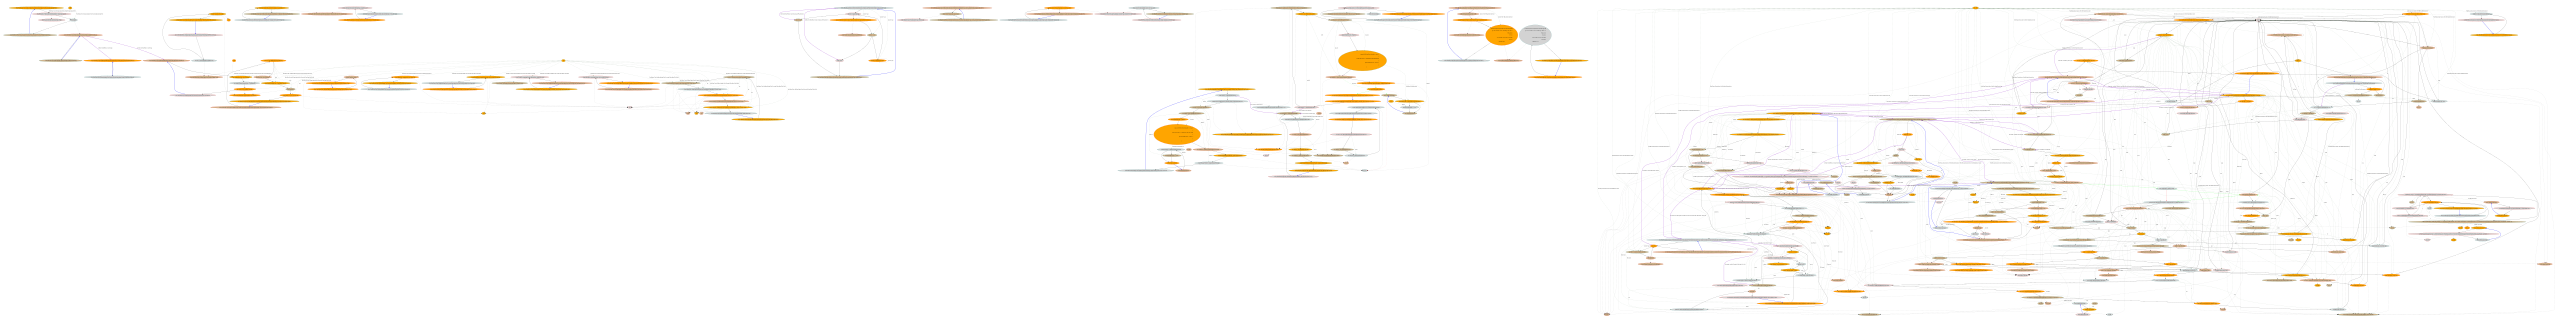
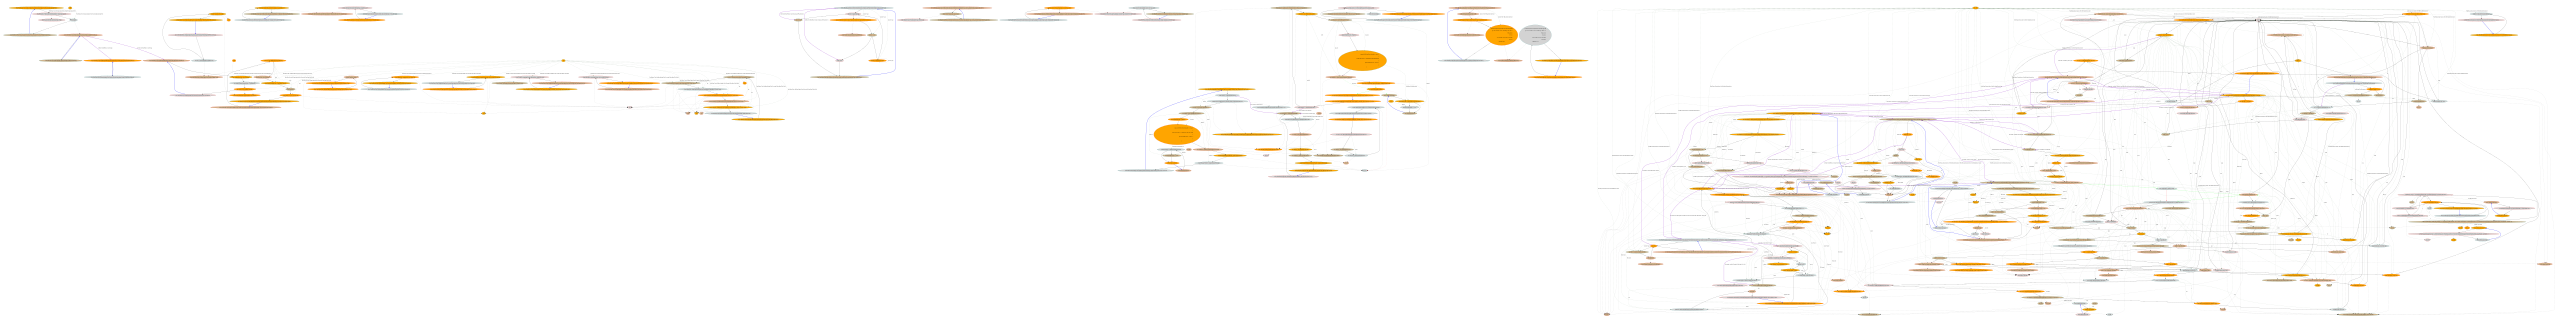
none -> (745, 83)
